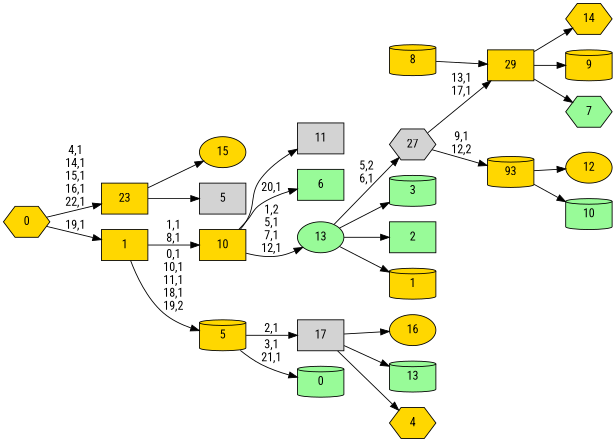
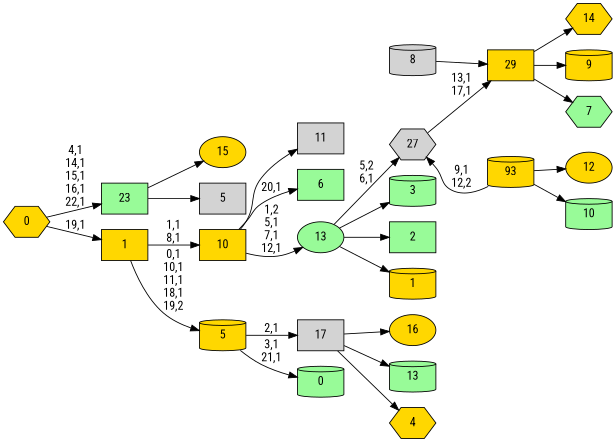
(413, 60) -> (413, 60)
(455, 156) -> (454, 191)
(125, 199) -> (125, 199)
